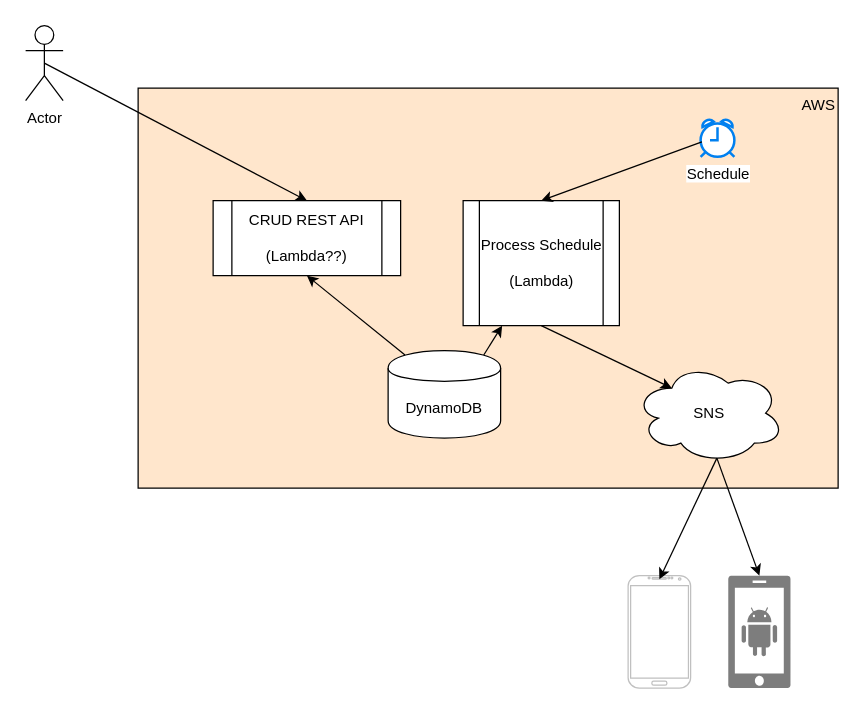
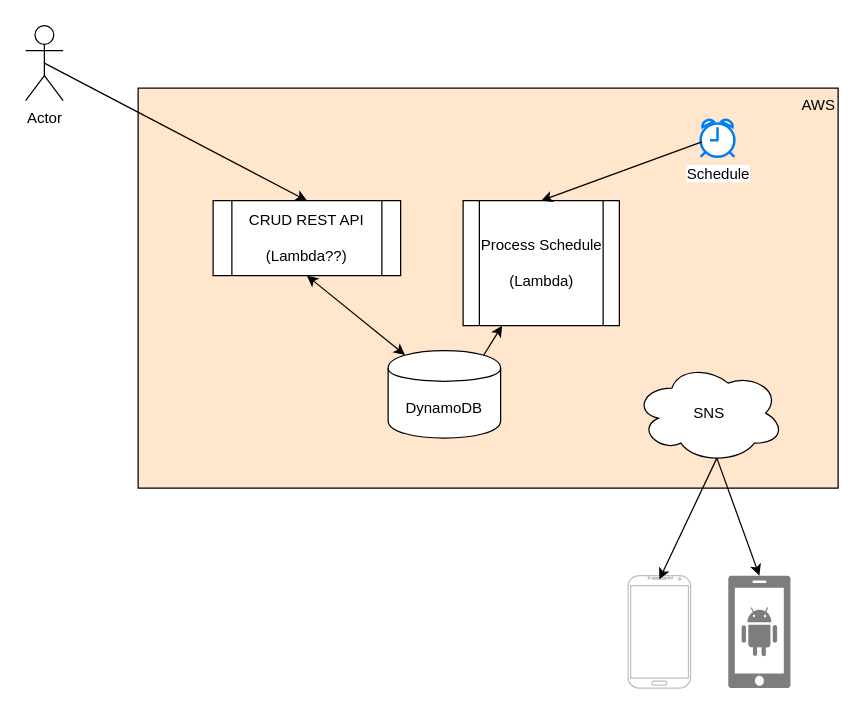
(400, 351) -> (397, 349)
(603, 355) -> none
